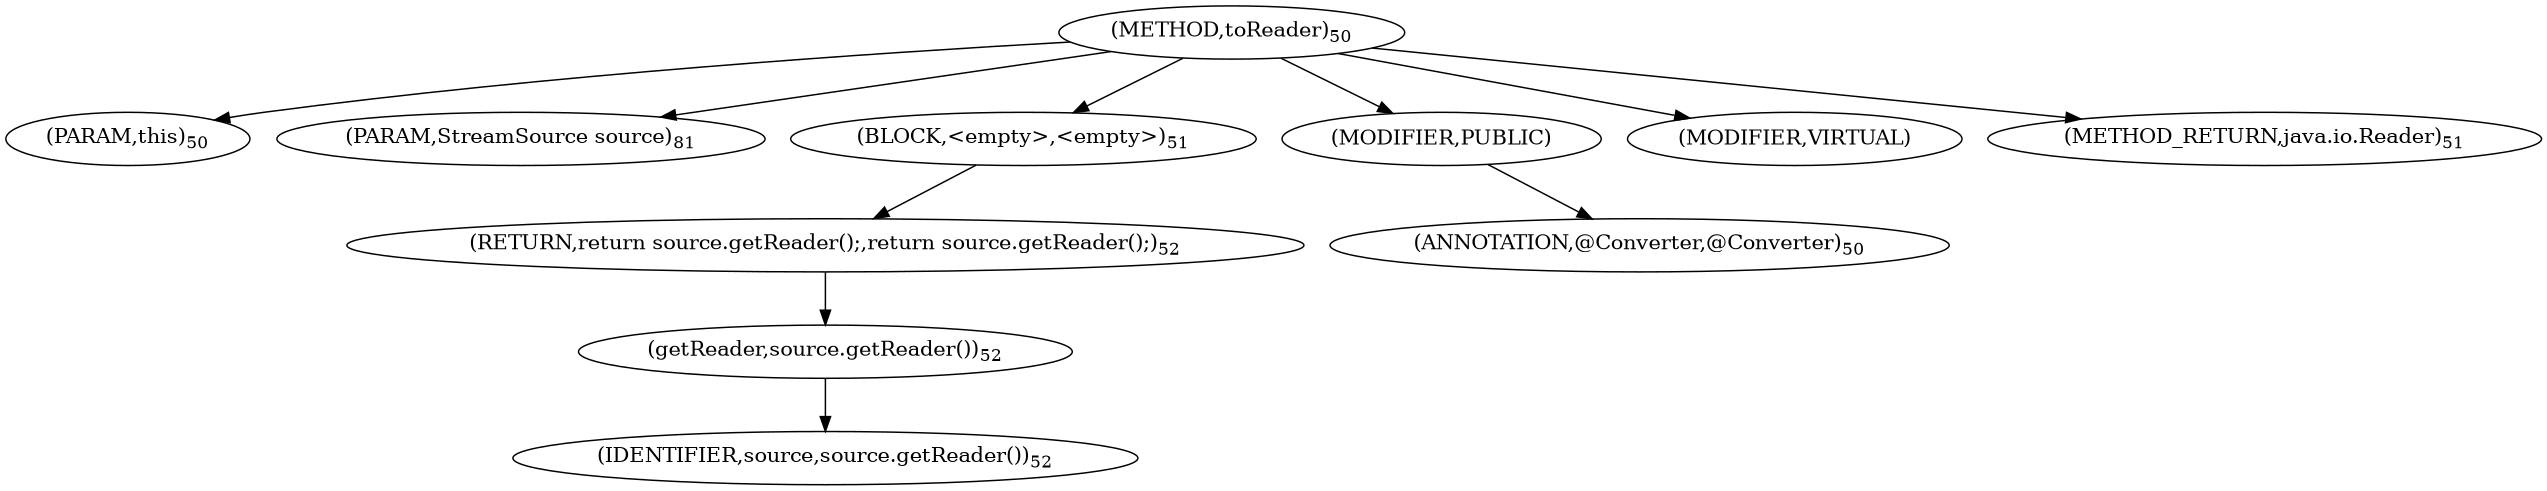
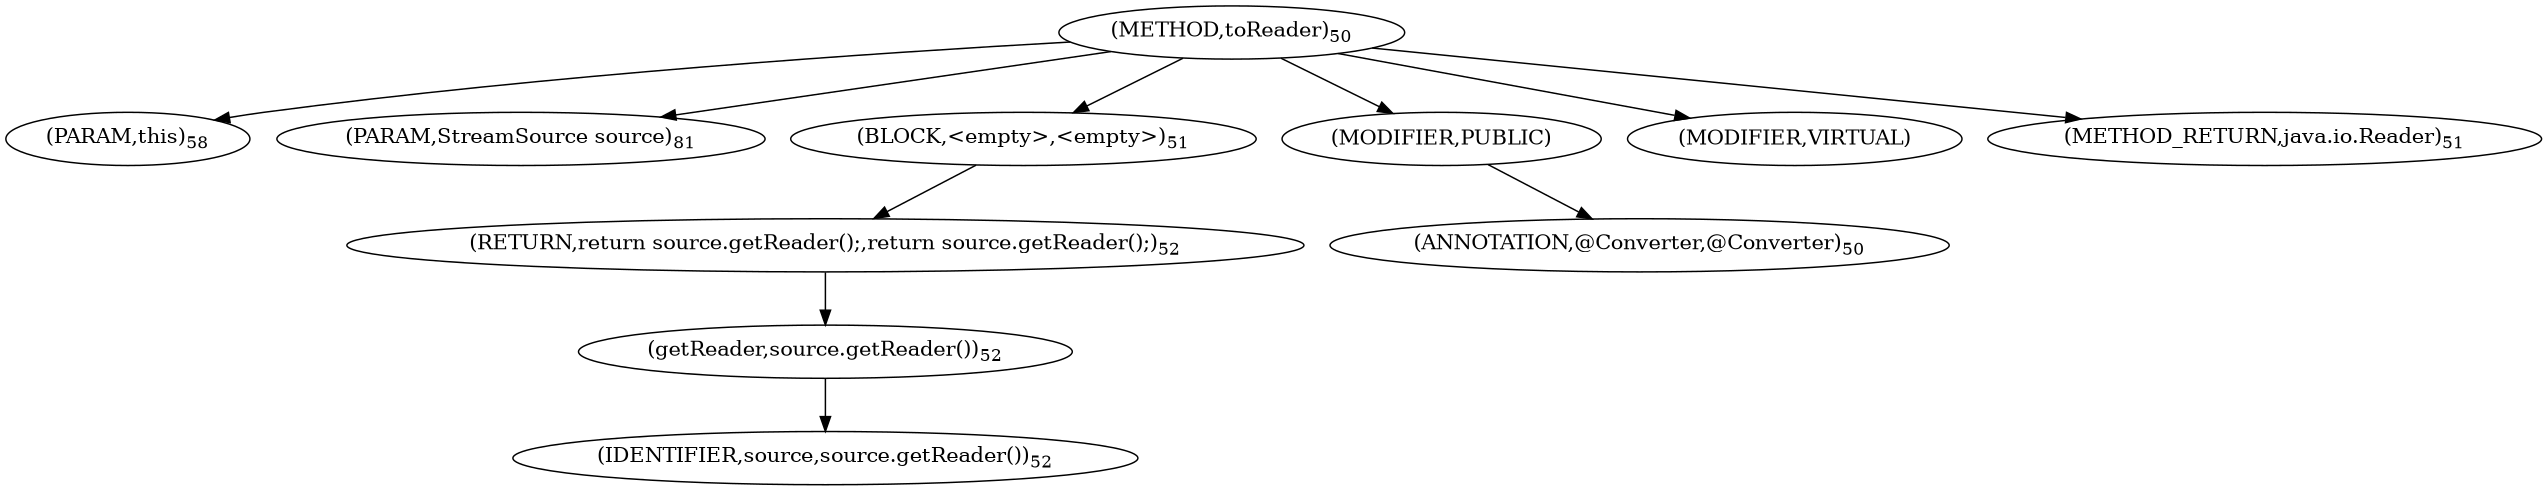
(198, 137) -> (198, 137)
